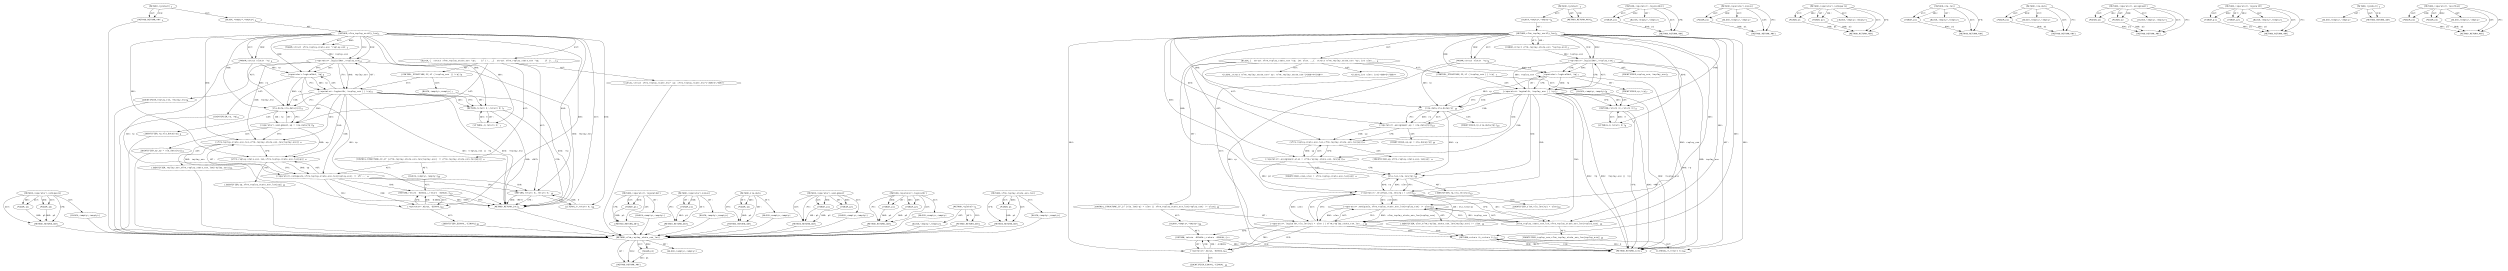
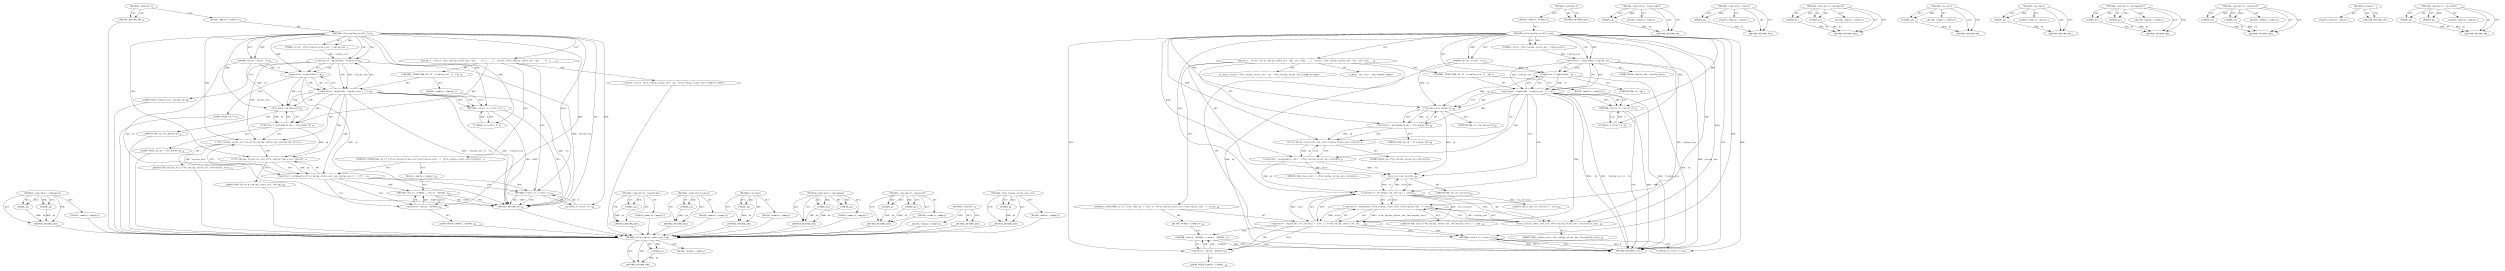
(1319, 168) -> (1321, 168)
(1372, 168) -> (1373, 168)
(1513, 200) -> (1521, 200)
